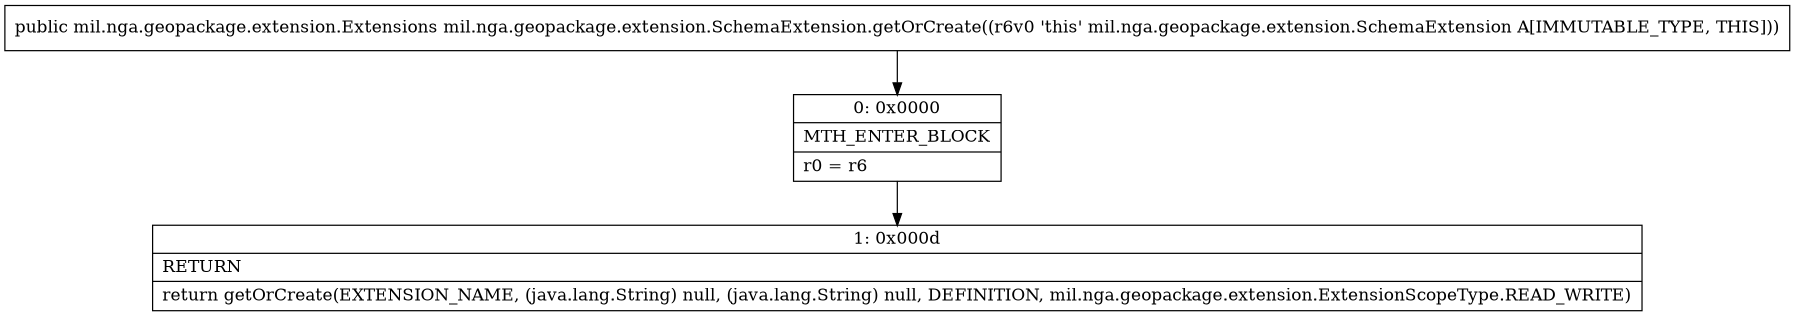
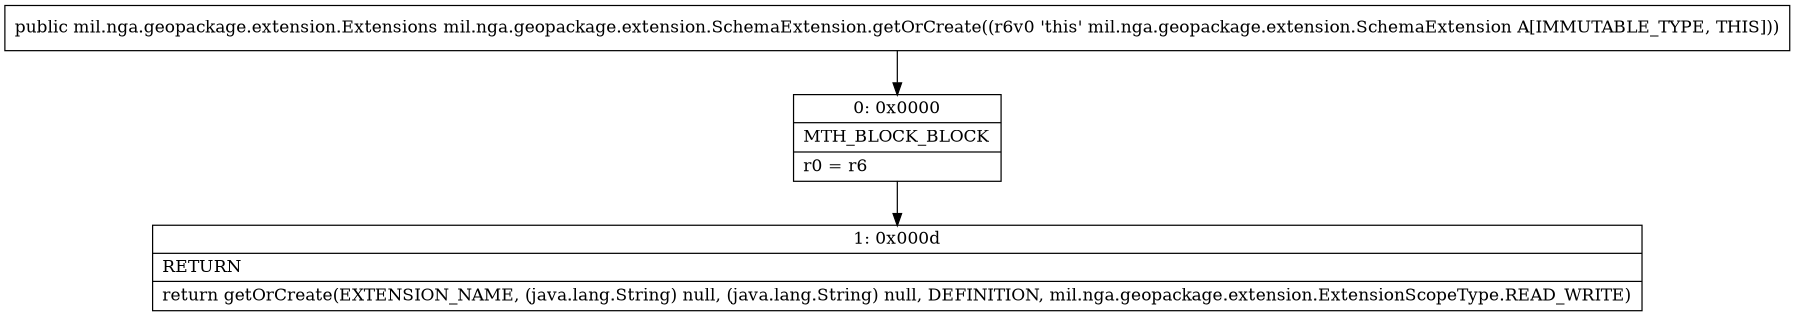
(897, 137) -> (897, 137)
